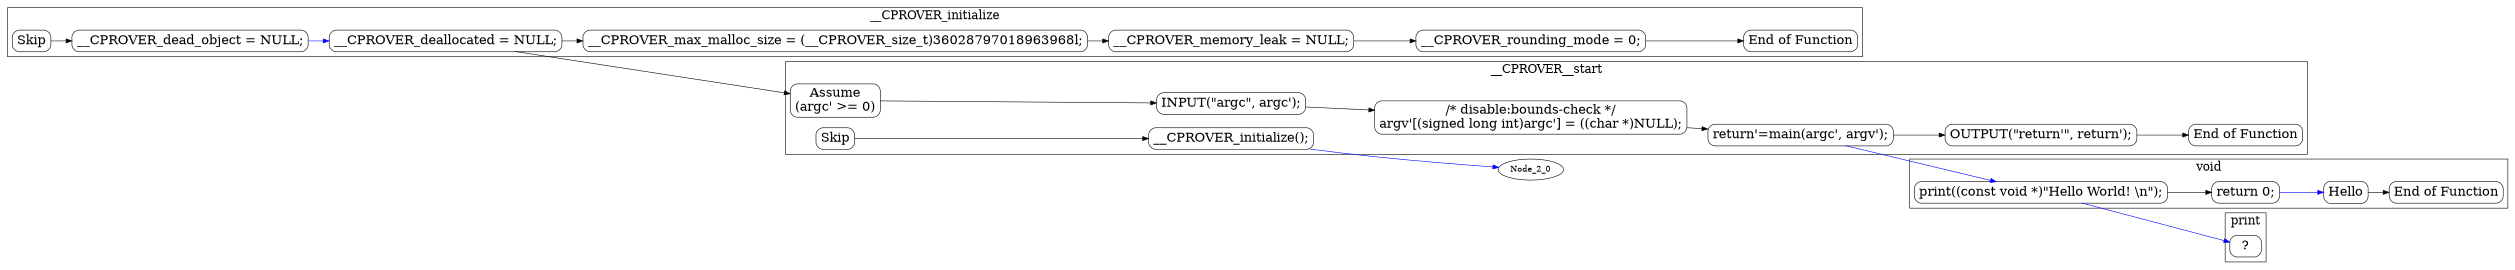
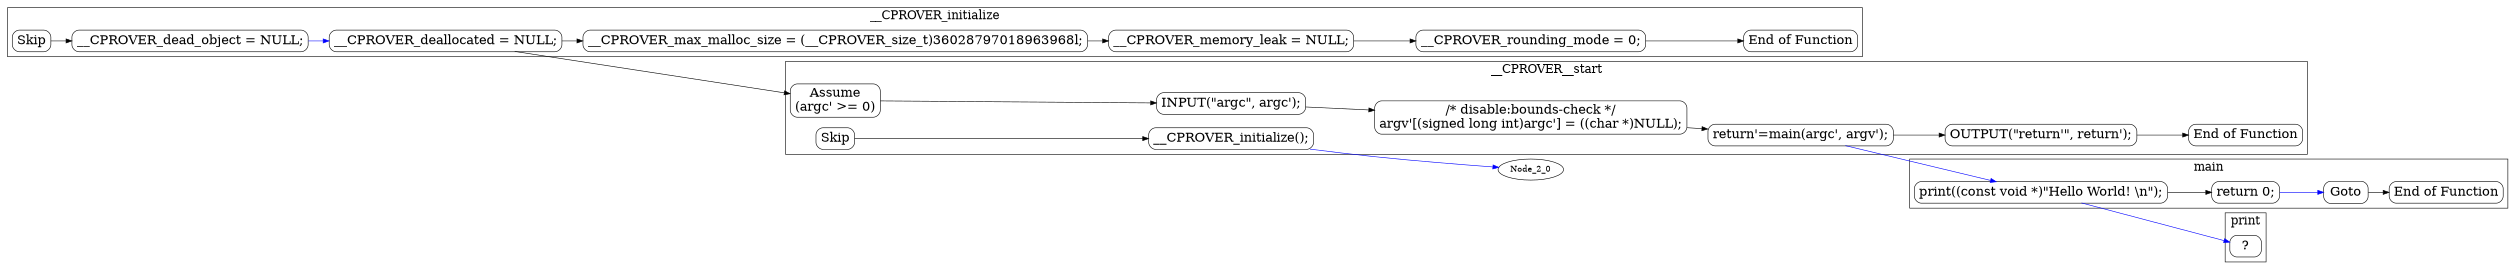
(2209, 168) -> (2209, 168)
(2346, 192) -> (2346, 192)
